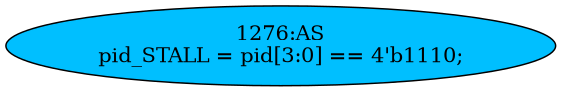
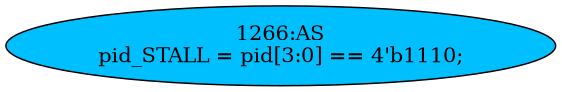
(281, 46) -> (281, 46)
